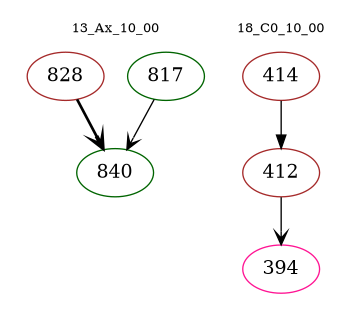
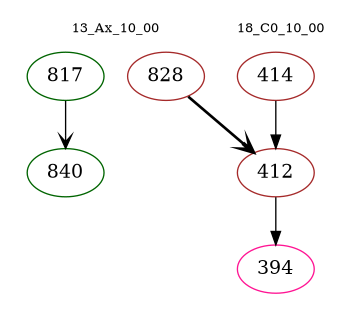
(87, 118) -> (206, 112)
(281, 214) -> (276, 214)
